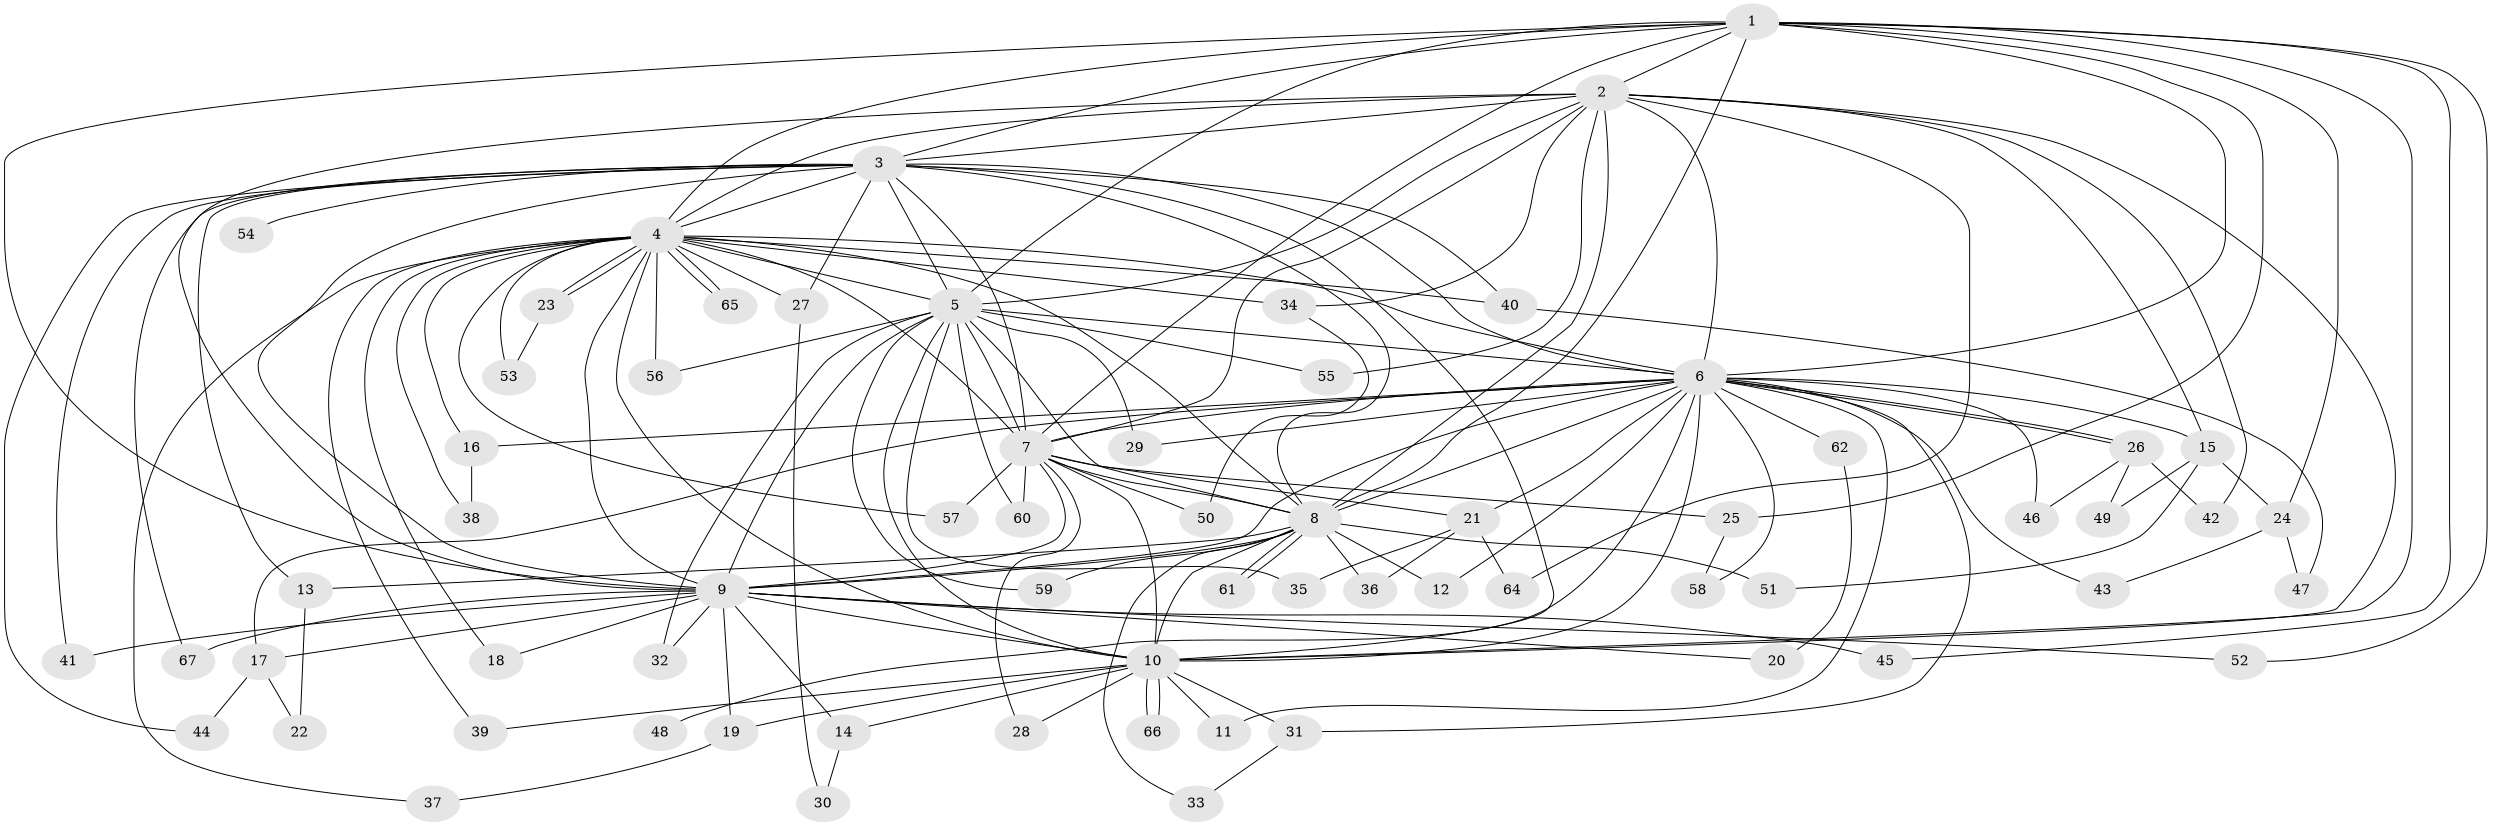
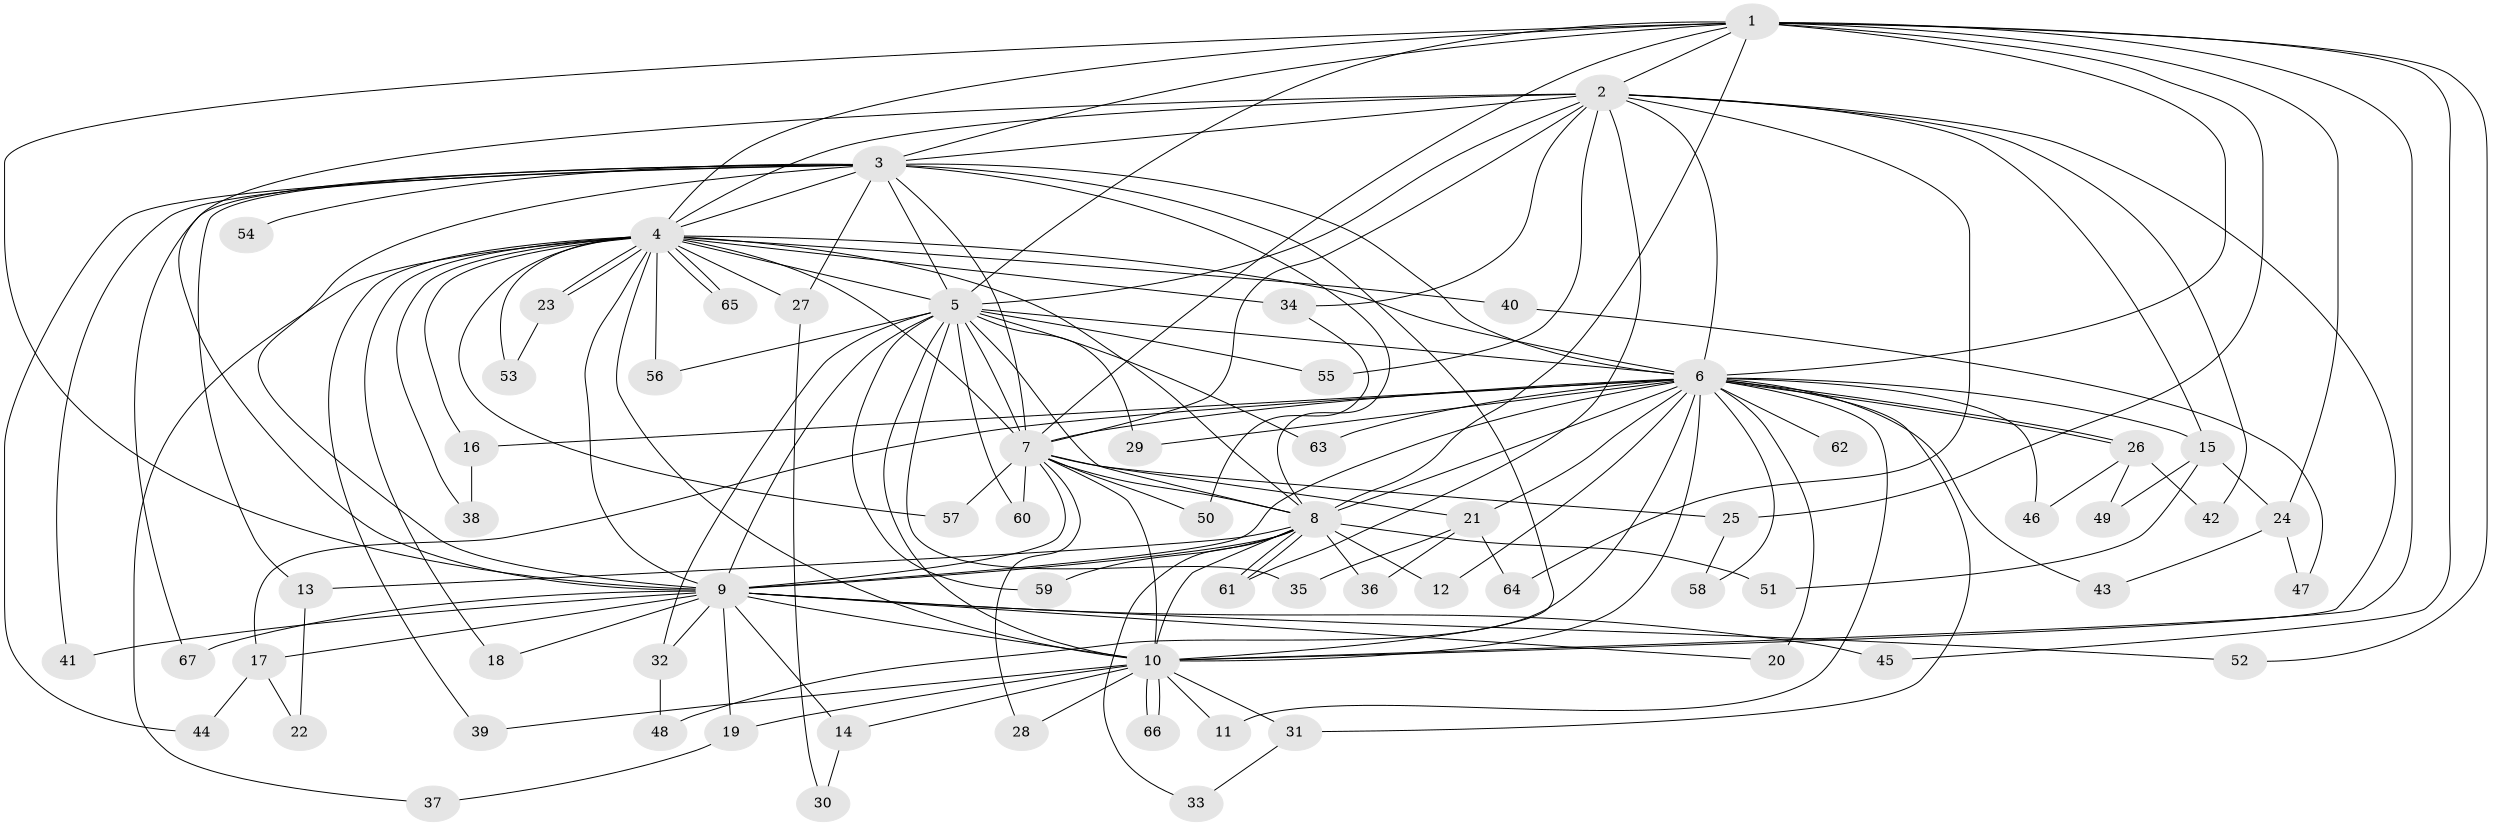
(1230, 188) -> none
(1550, 341) -> (1589, 407)
none -> (1319, 448)
(1849, 567) -> (1807, 504)
none -> (660, 697)
